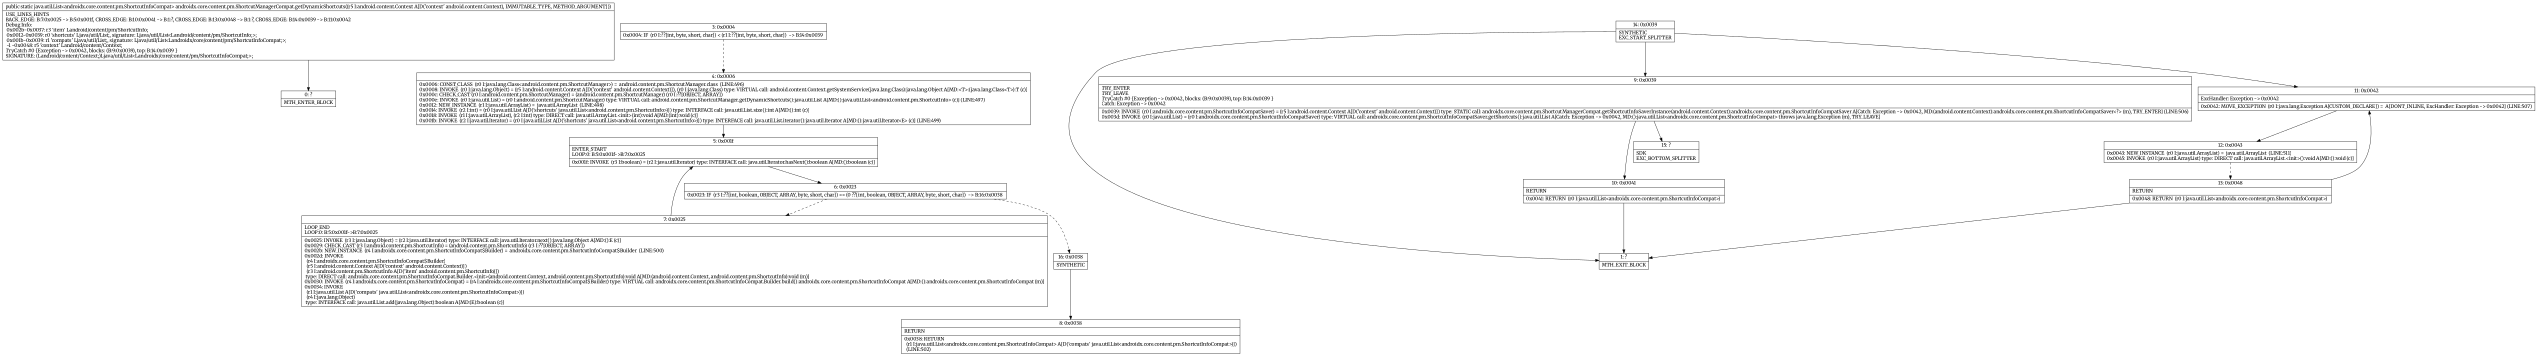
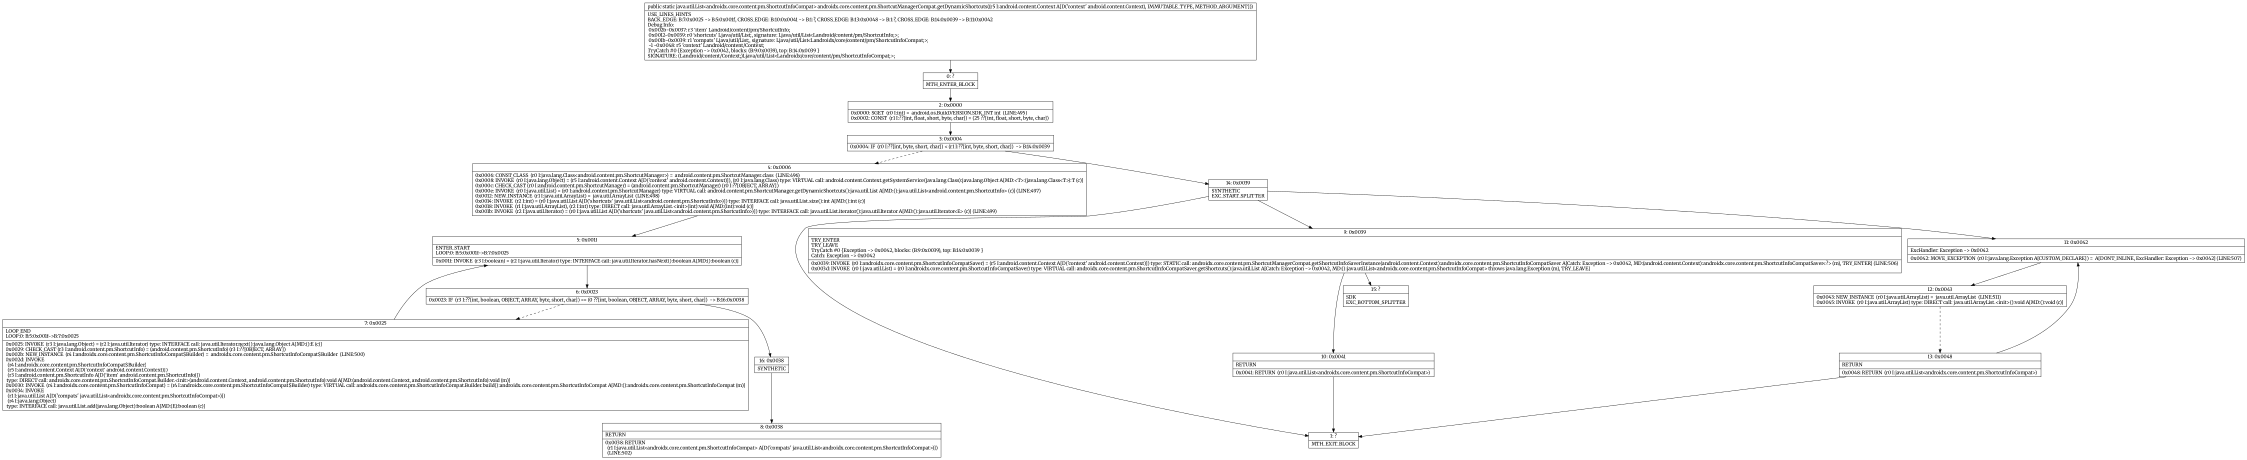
none -> (950, 112)
none -> (1105, 166)
(1042, 211) -> (745, 316)
